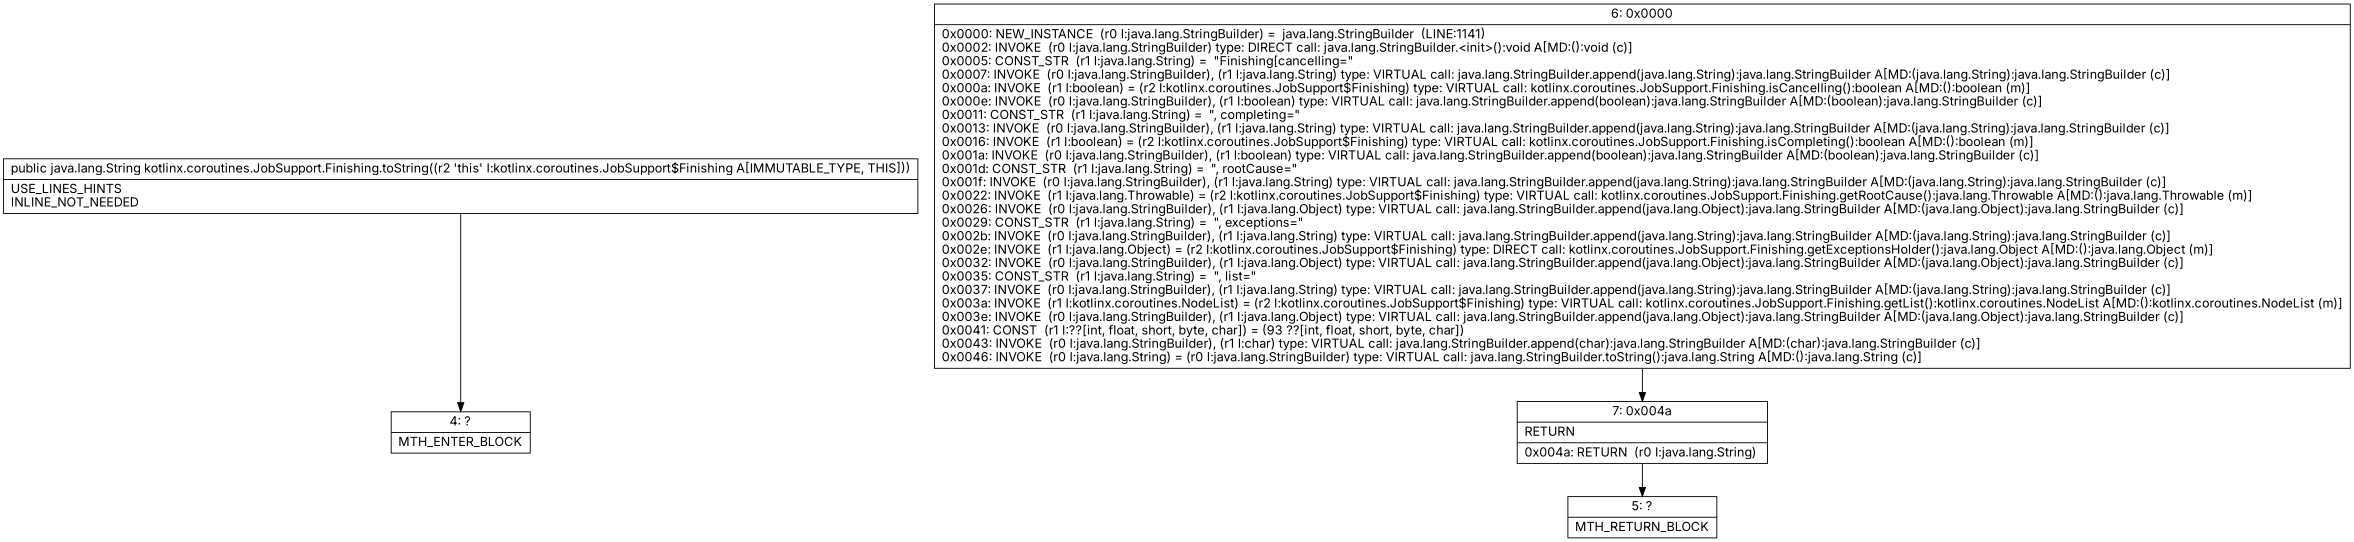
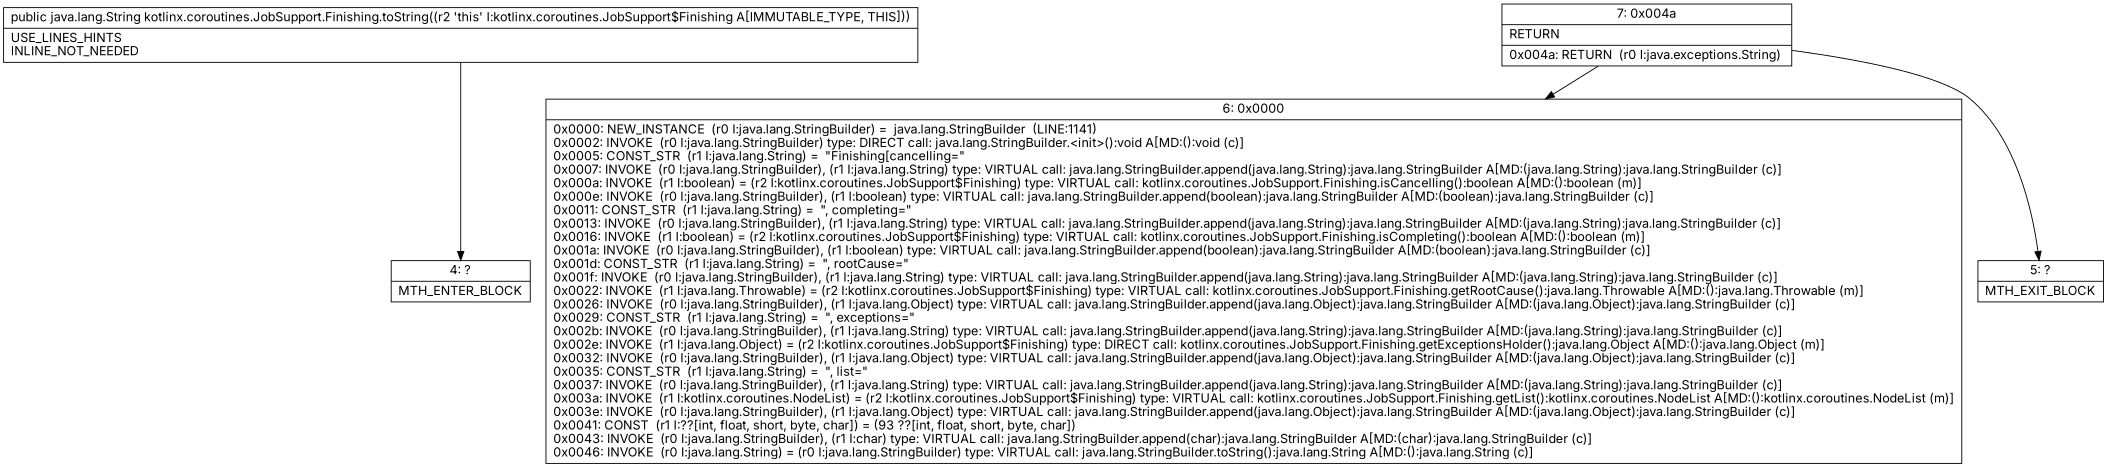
(1642, 380) -> (1576, 80)
(1642, 453) -> (1647, 55)
(1642, 527) -> (2041, 291)
